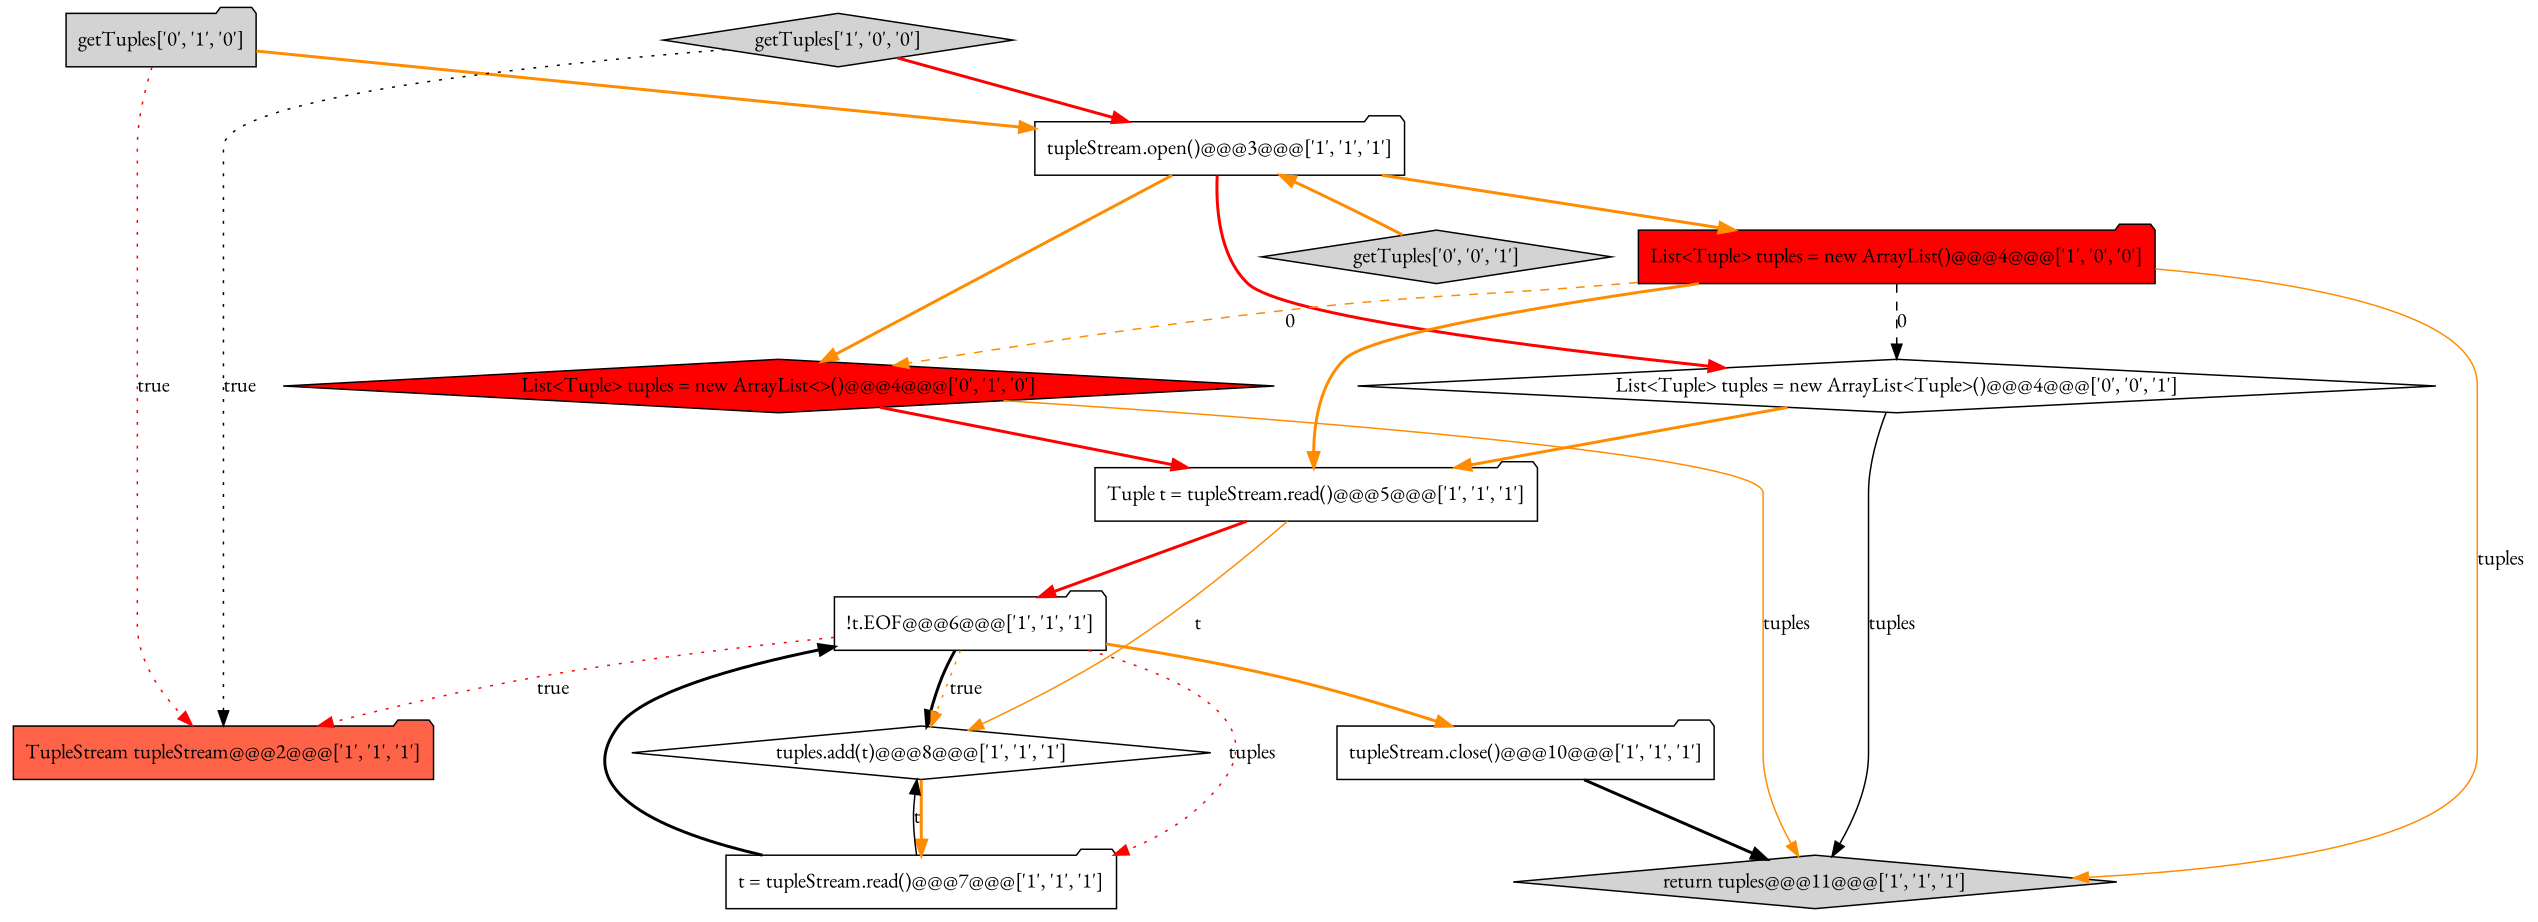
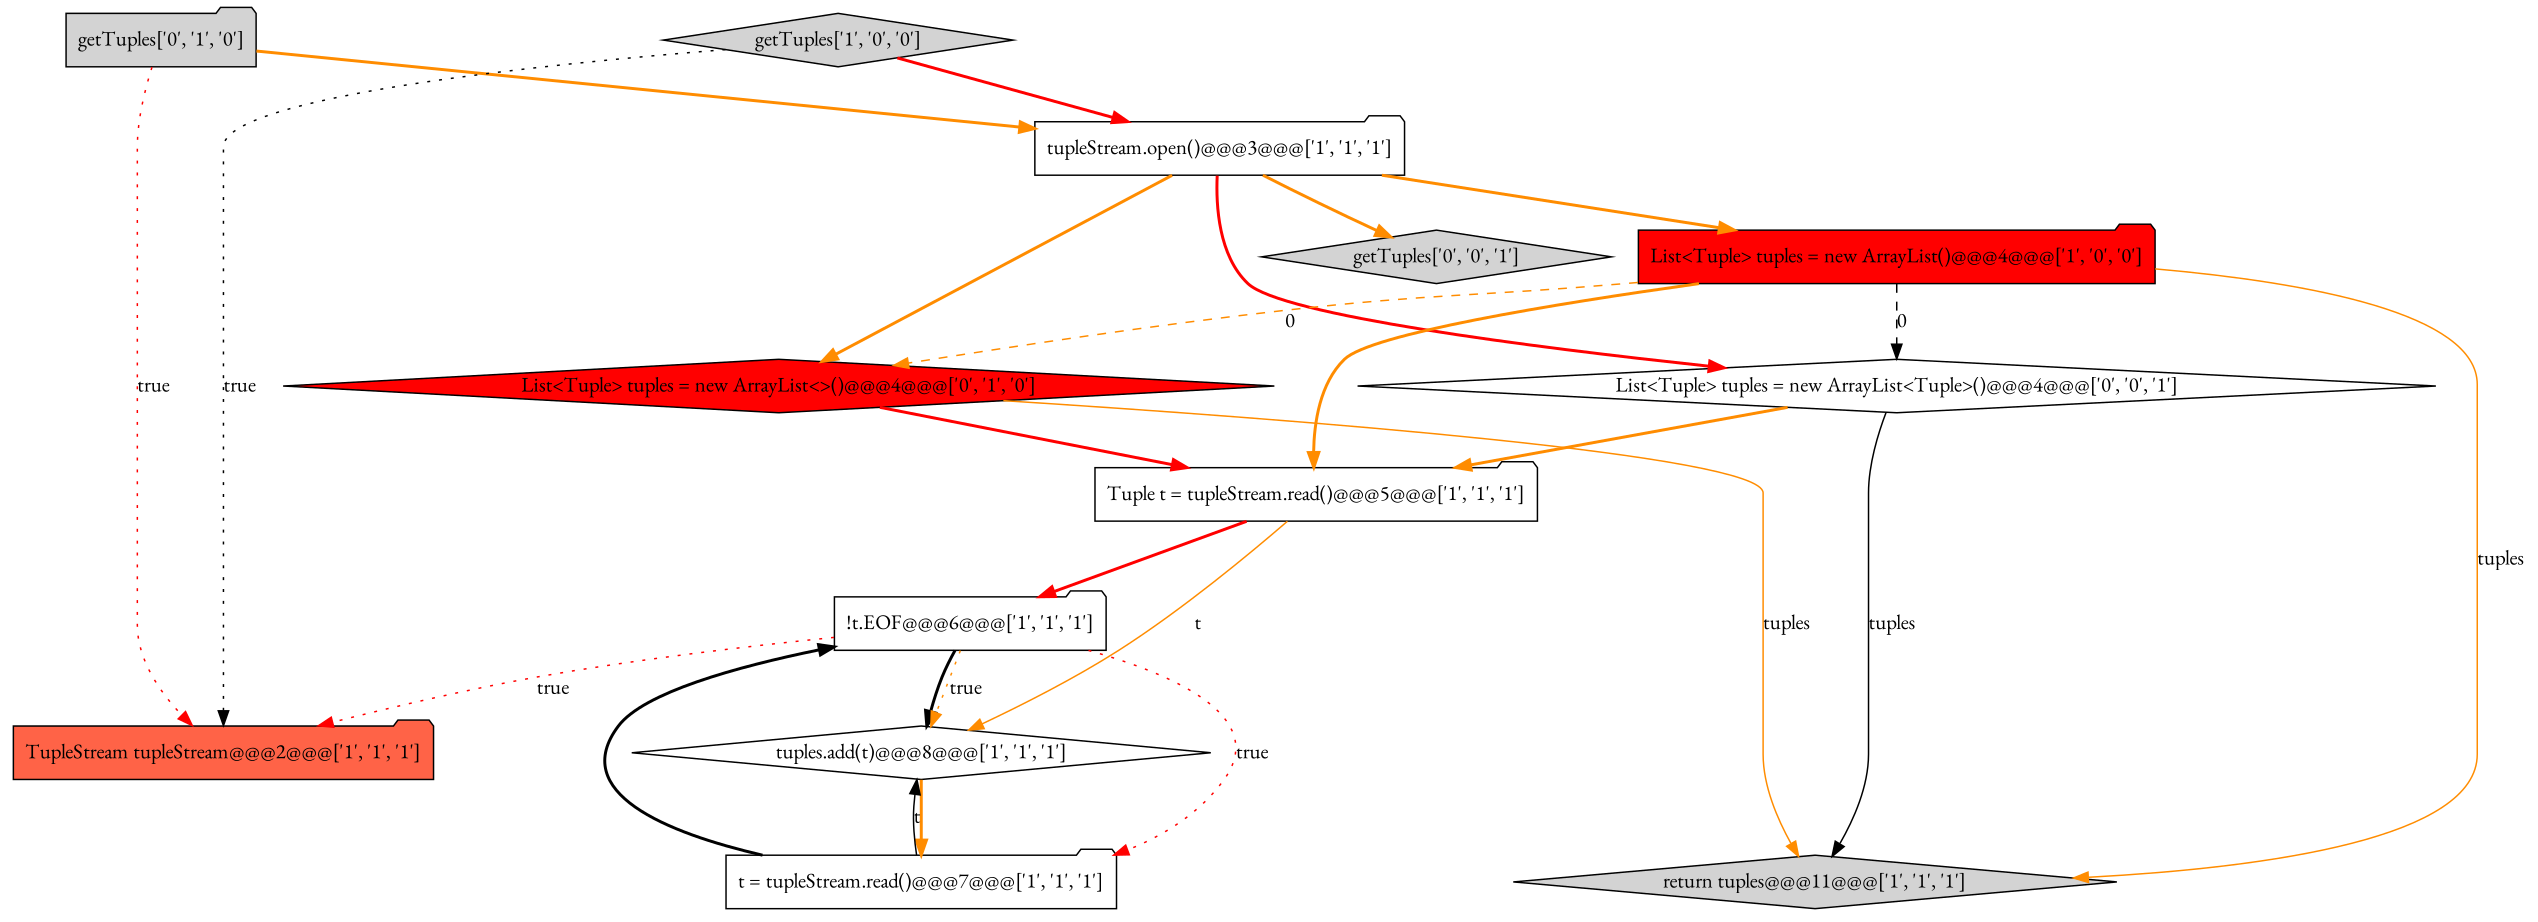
(1349, 208) -> (1320, 203)
(1252, 753) -> (1252, 753)
(1526, 753) -> none
